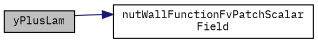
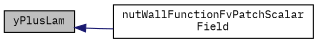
(89, 15) -> (99, 29)
